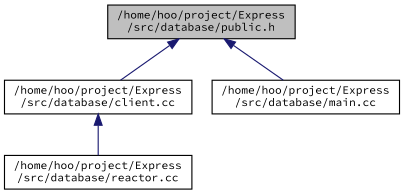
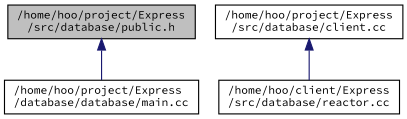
(145, 63) -> none
(306, 97) -> (102, 97)
(98, 172) -> (309, 97)
